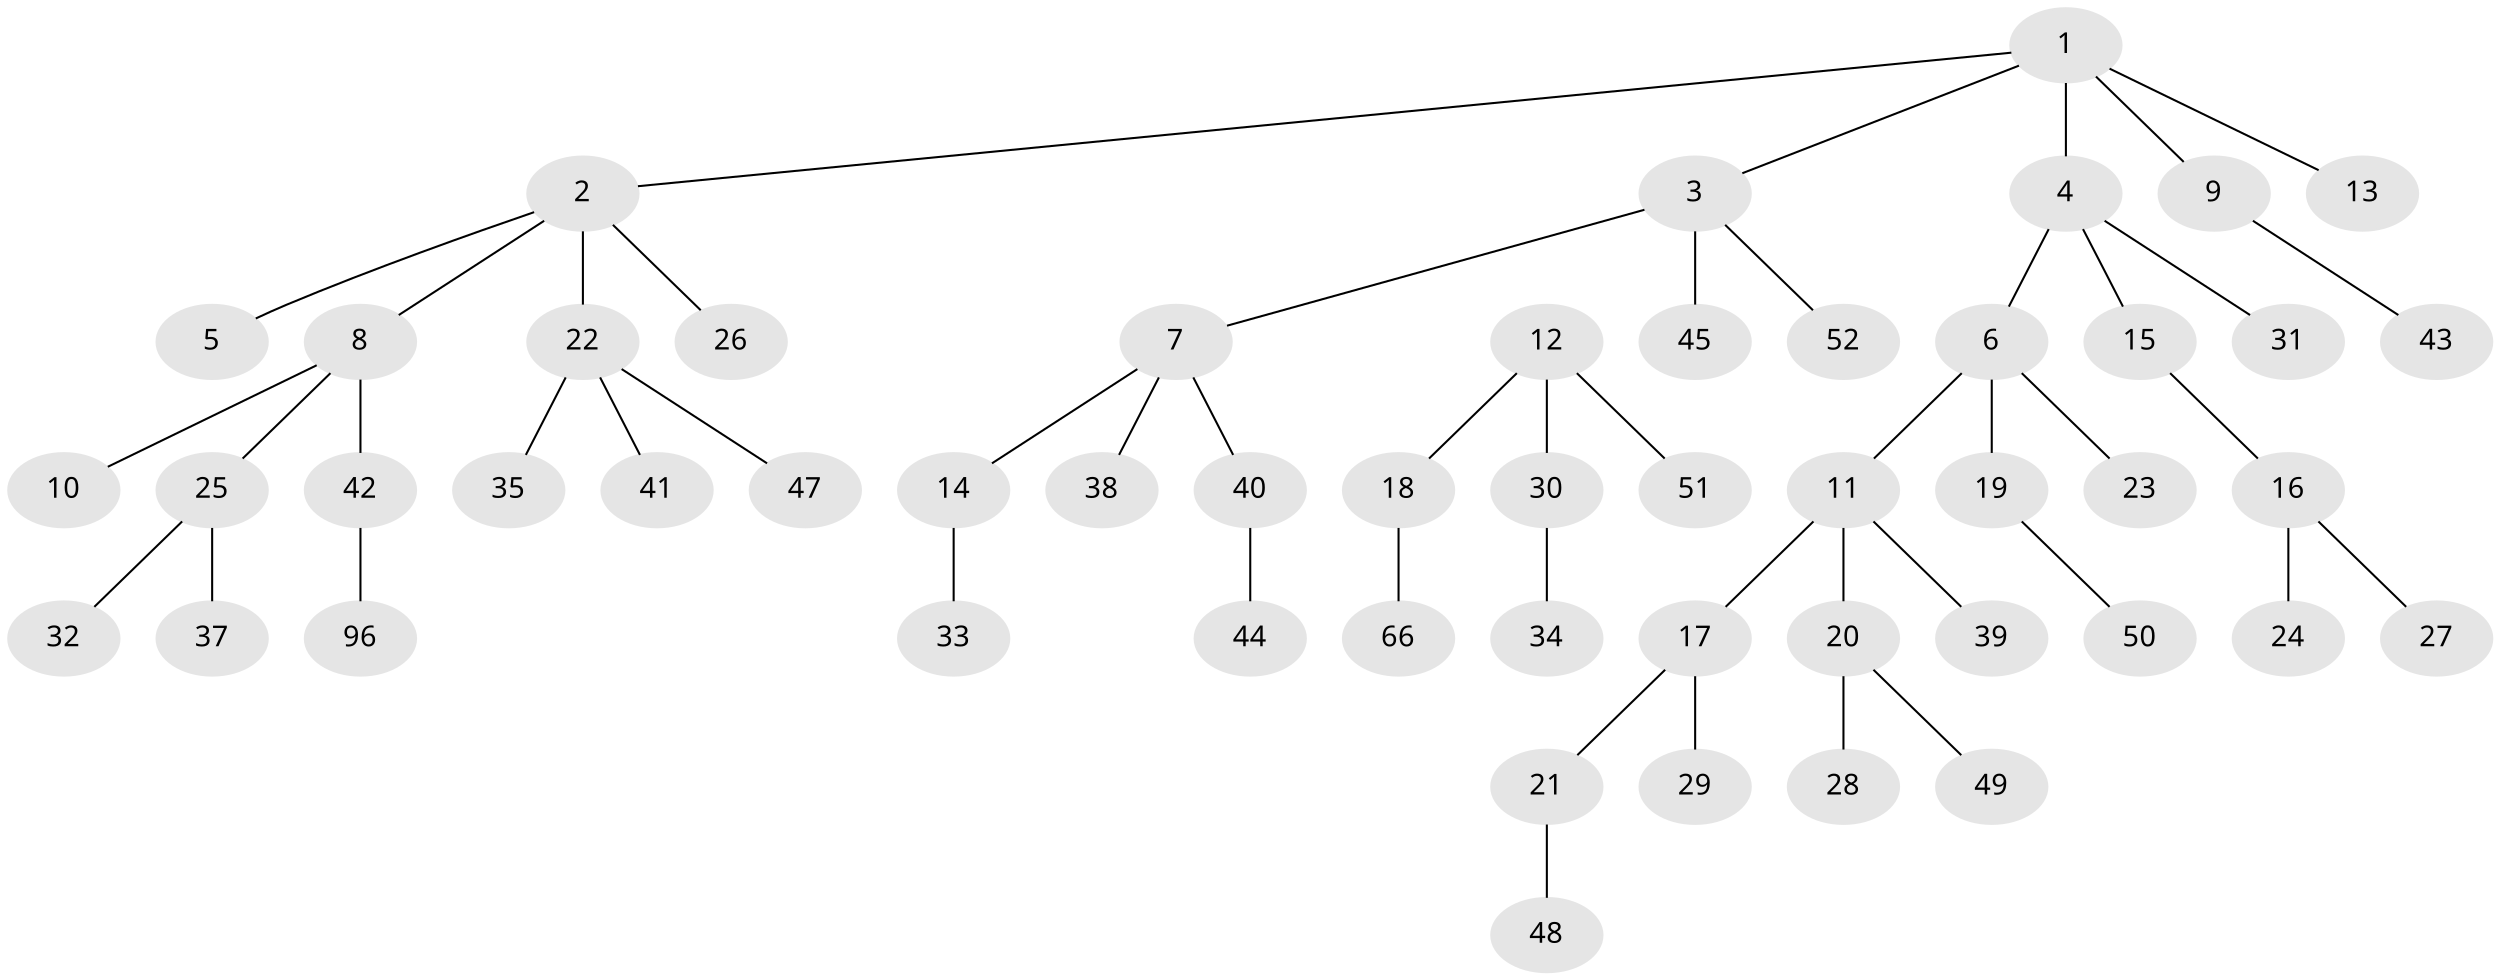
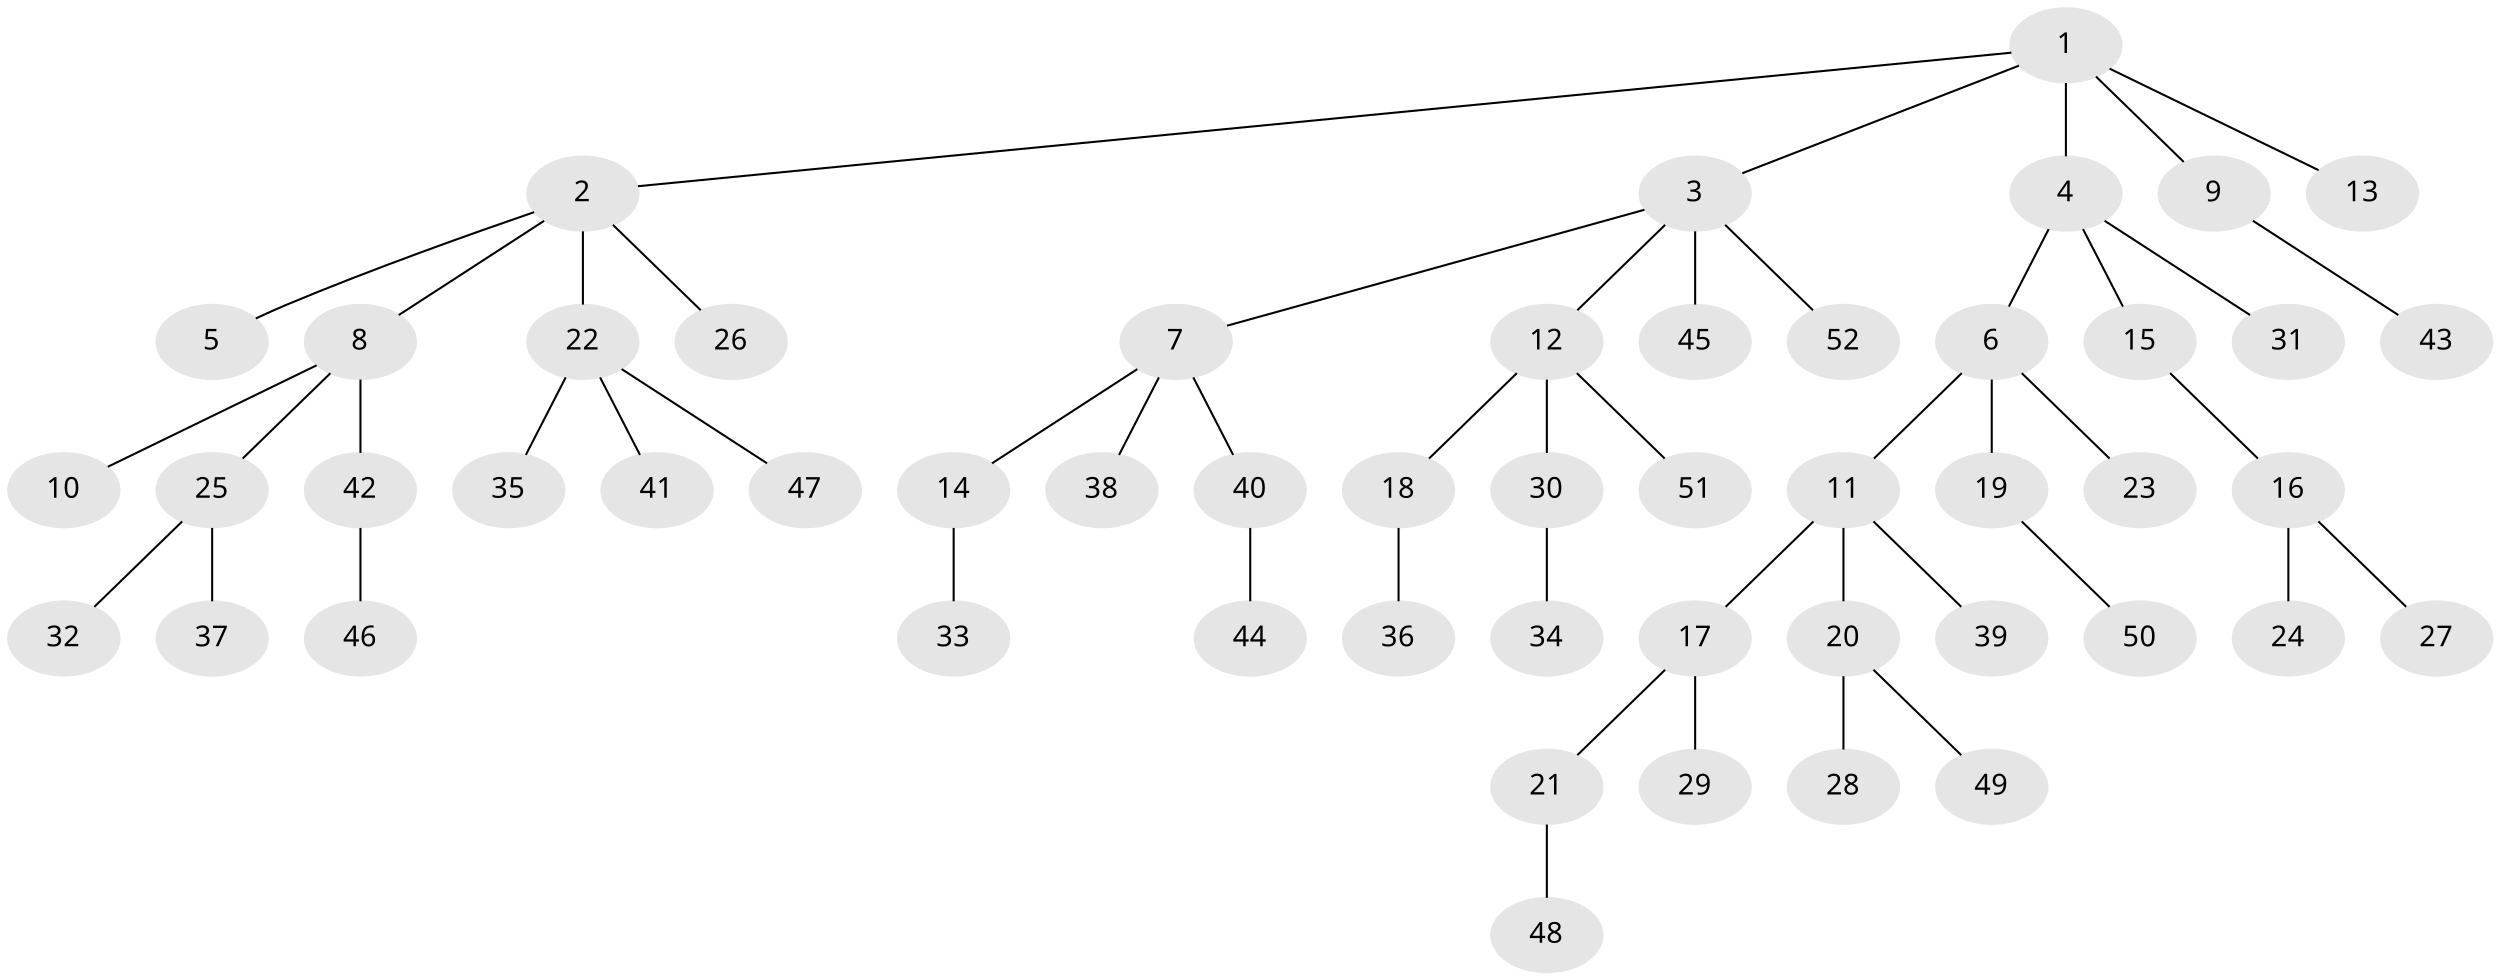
none -> (1621, 268)
(360, 639) -> (360, 639)
(1399, 639) -> (1399, 639)
